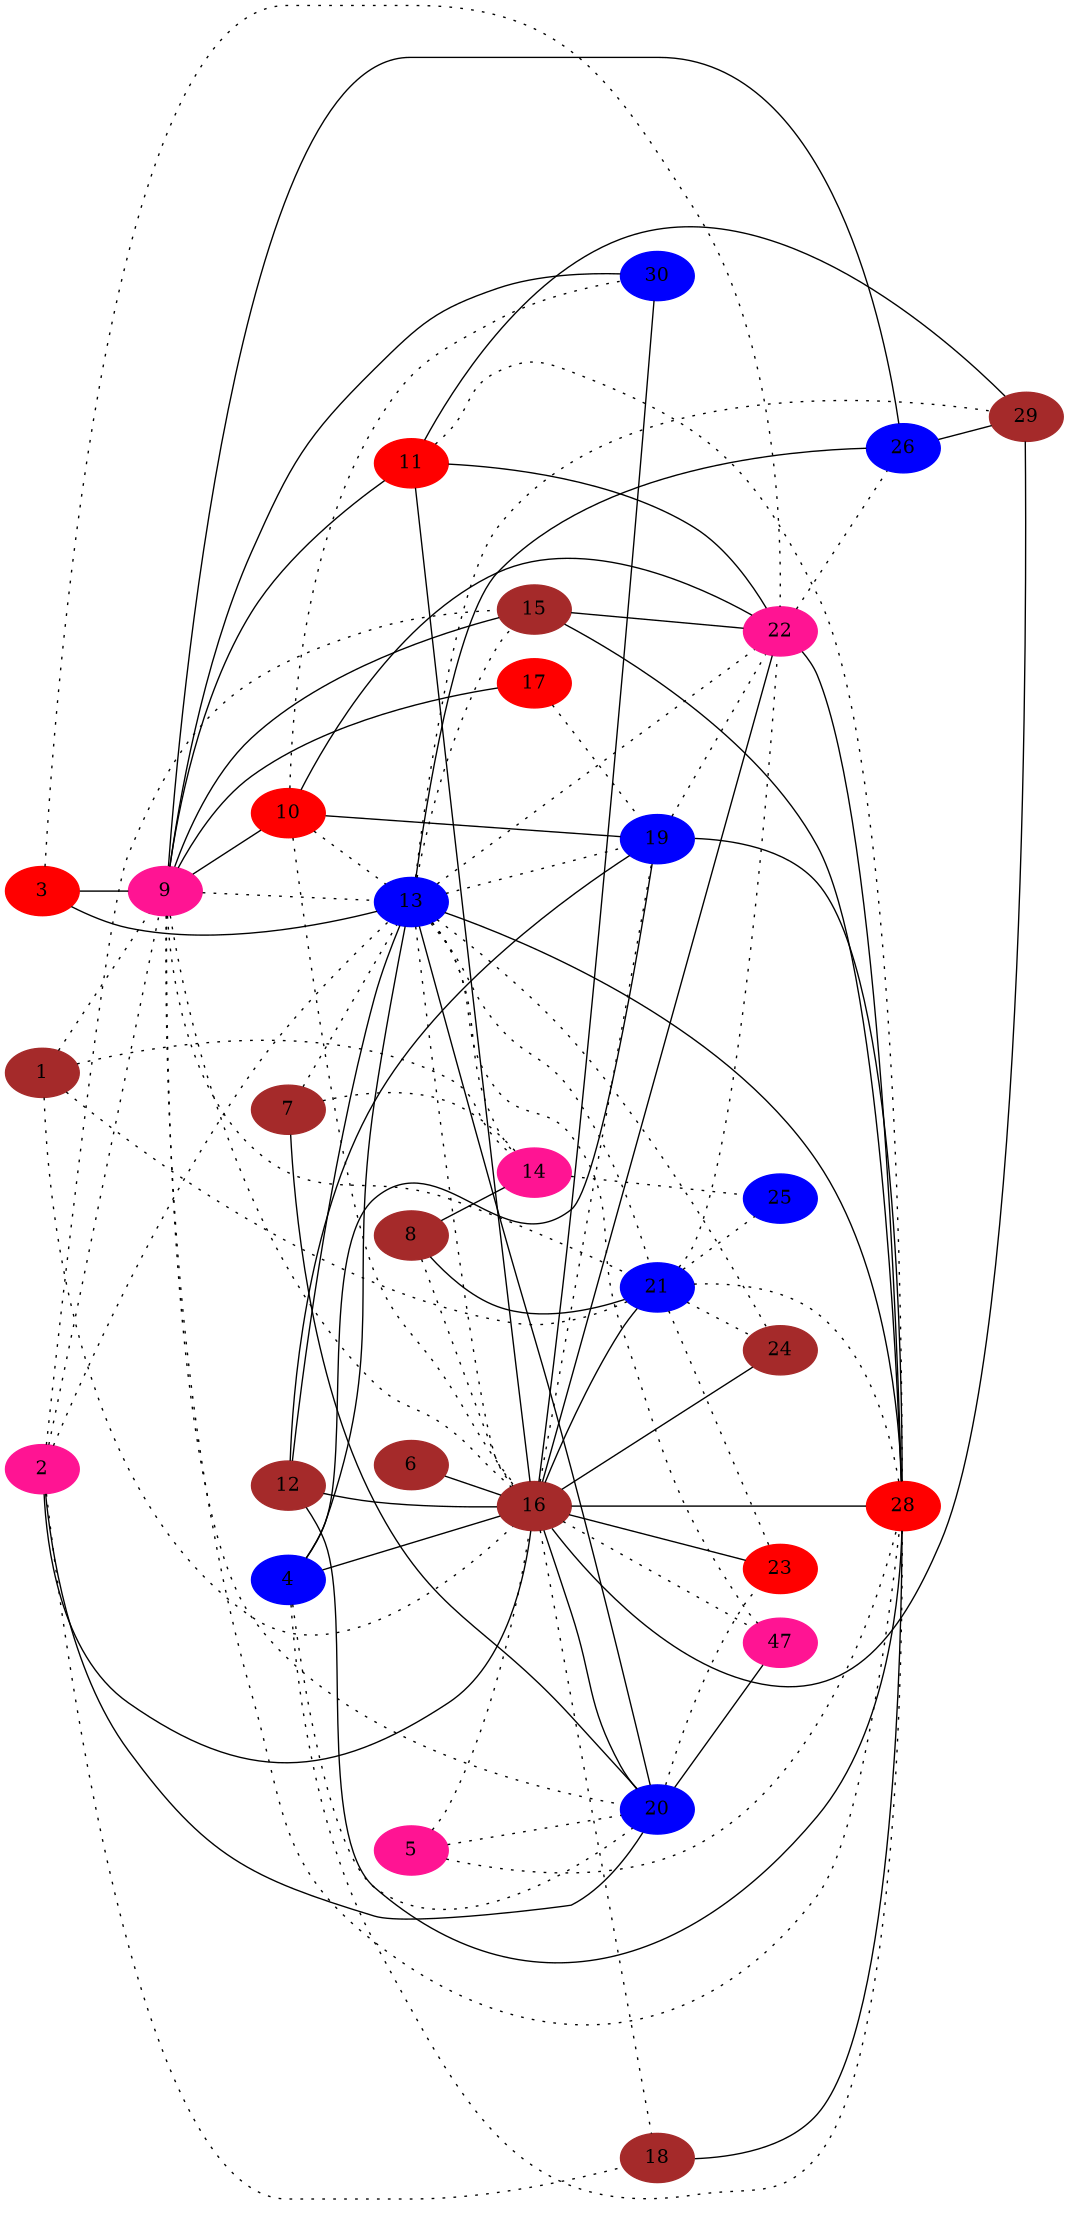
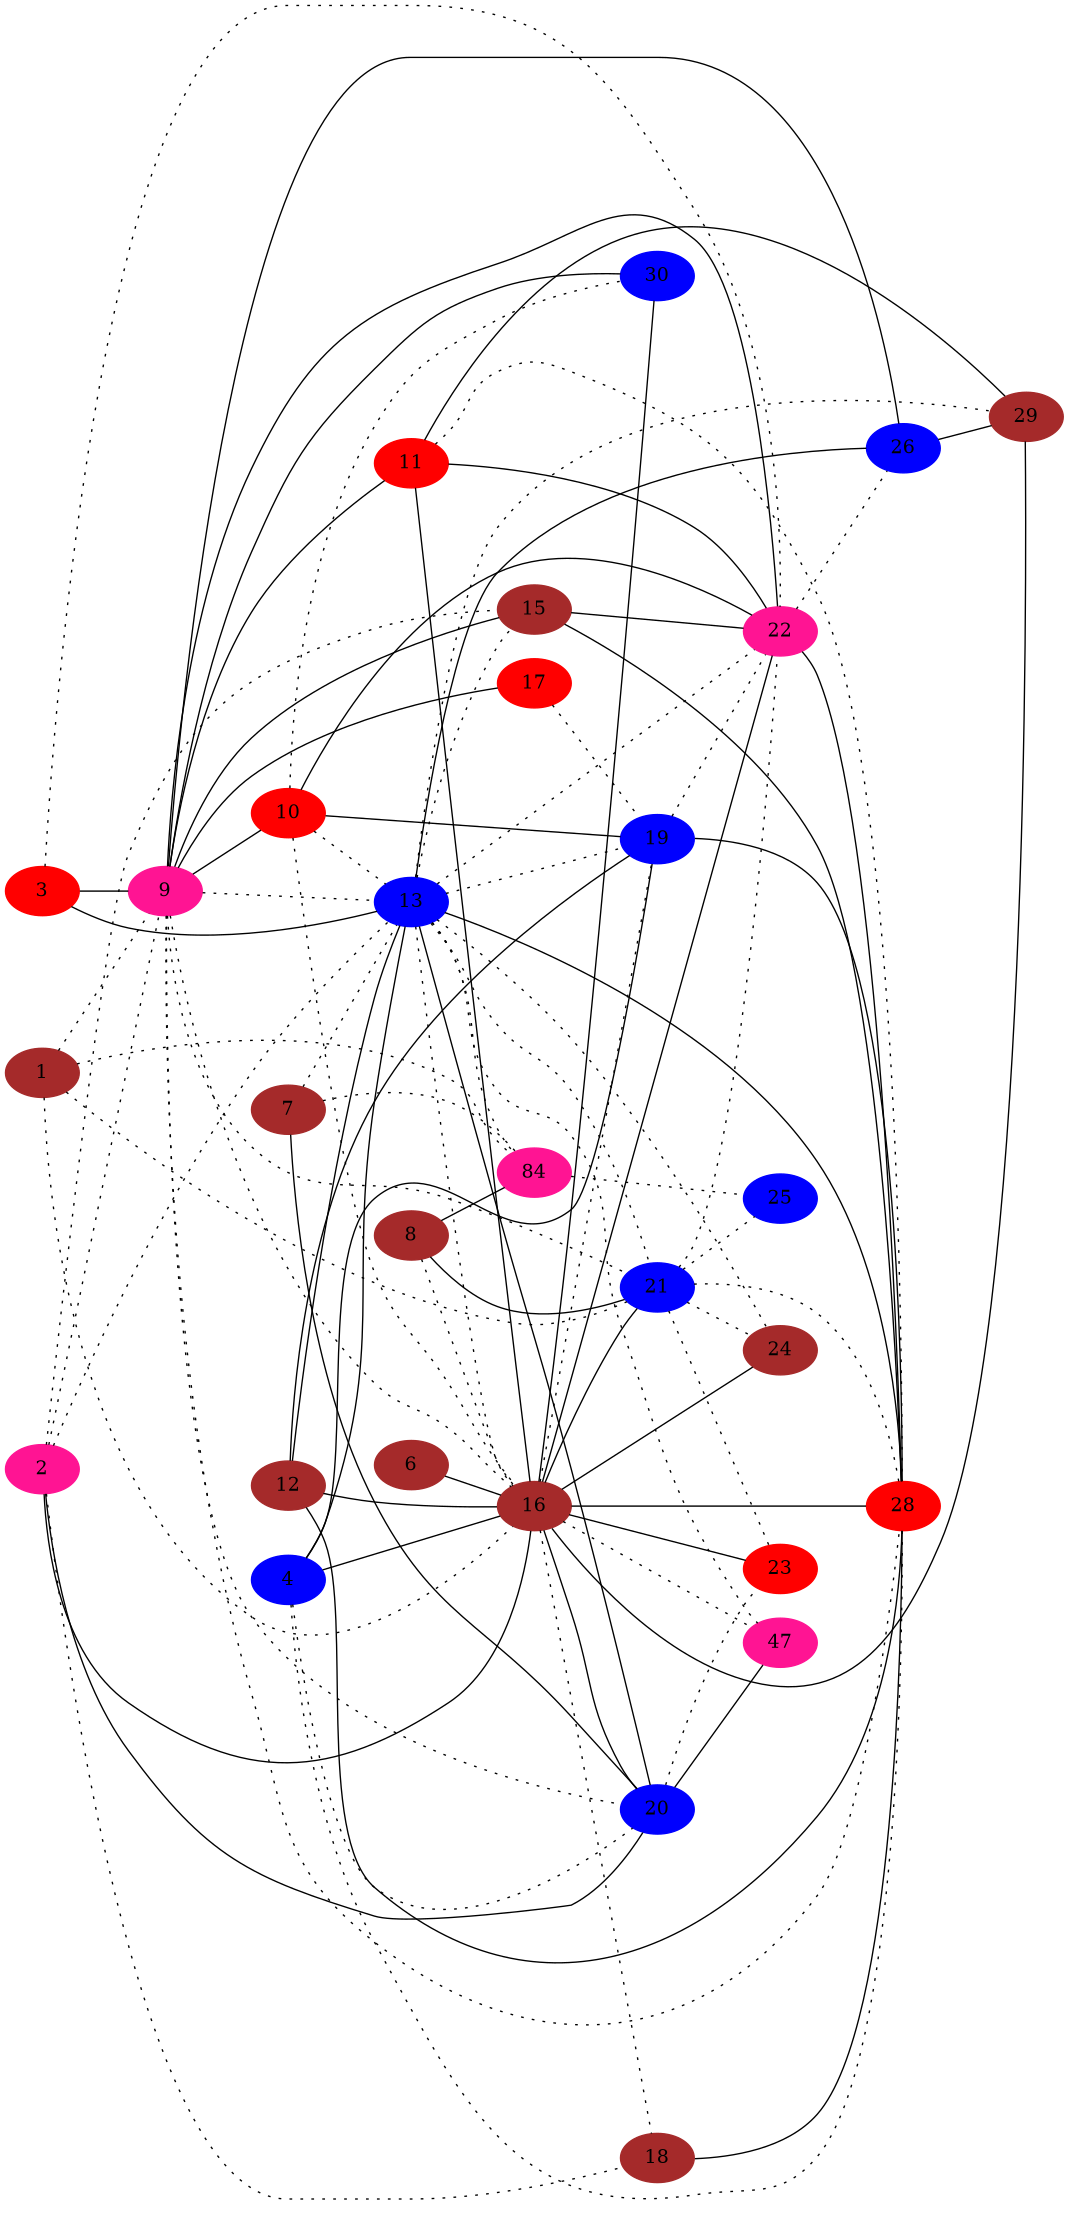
none -> (428, 289)
(534, 1173) -> (534, 1173)
(411, 1850) -> none
